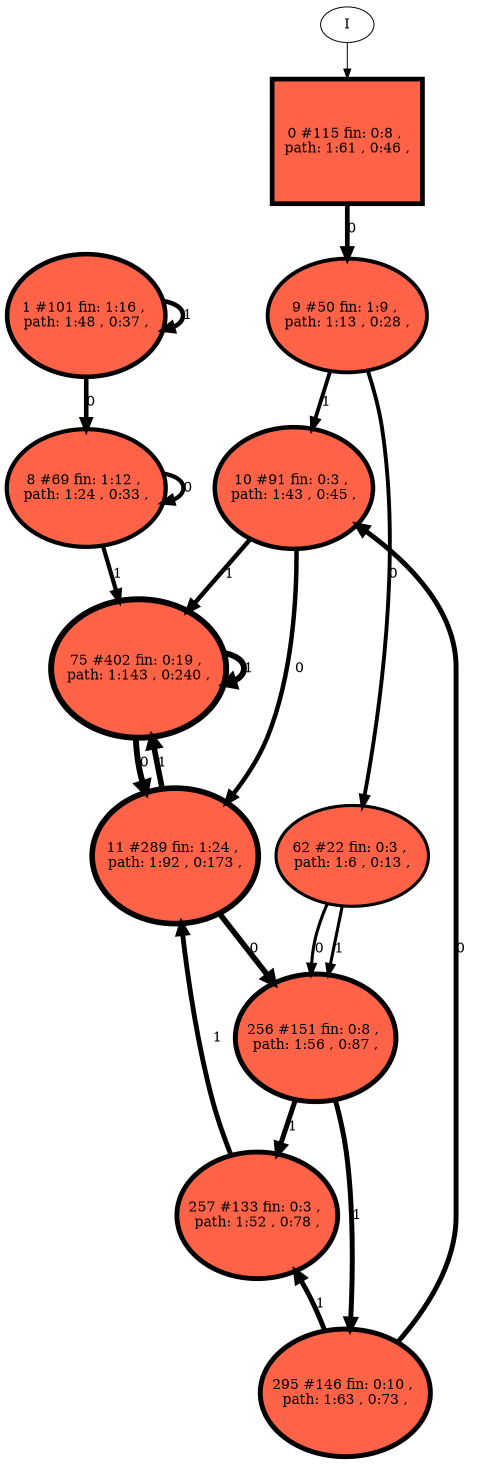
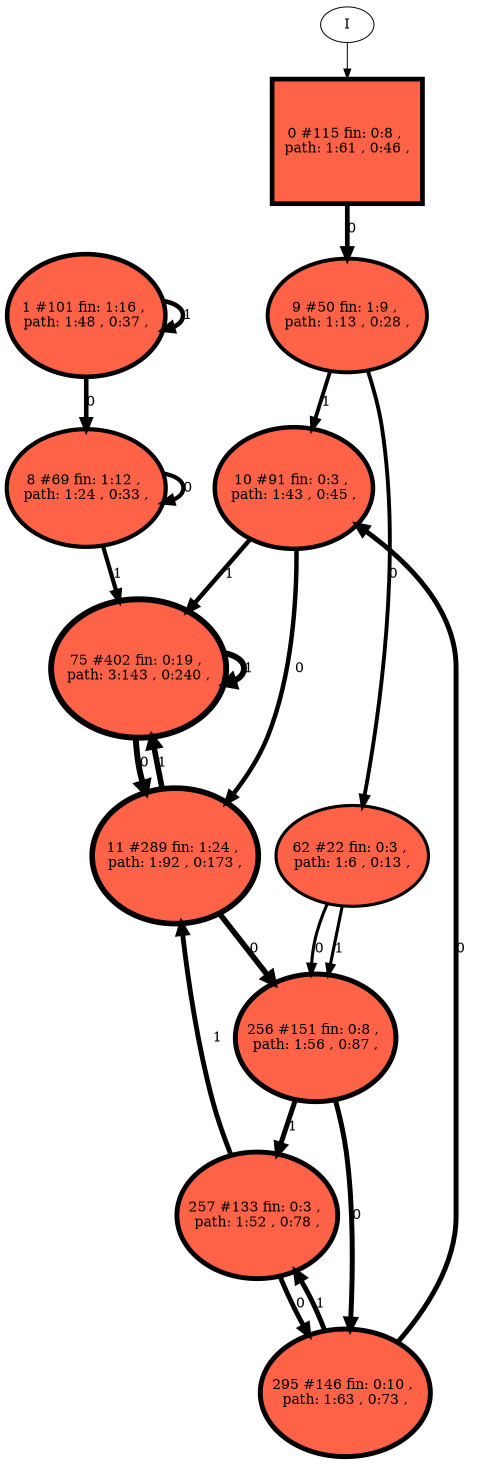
(139, 668) -> (139, 668)
(359, 1215) -> (359, 1215)
none -> (291, 1301)
